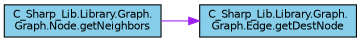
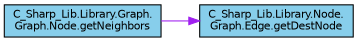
(278, 21) -> (276, 21)
